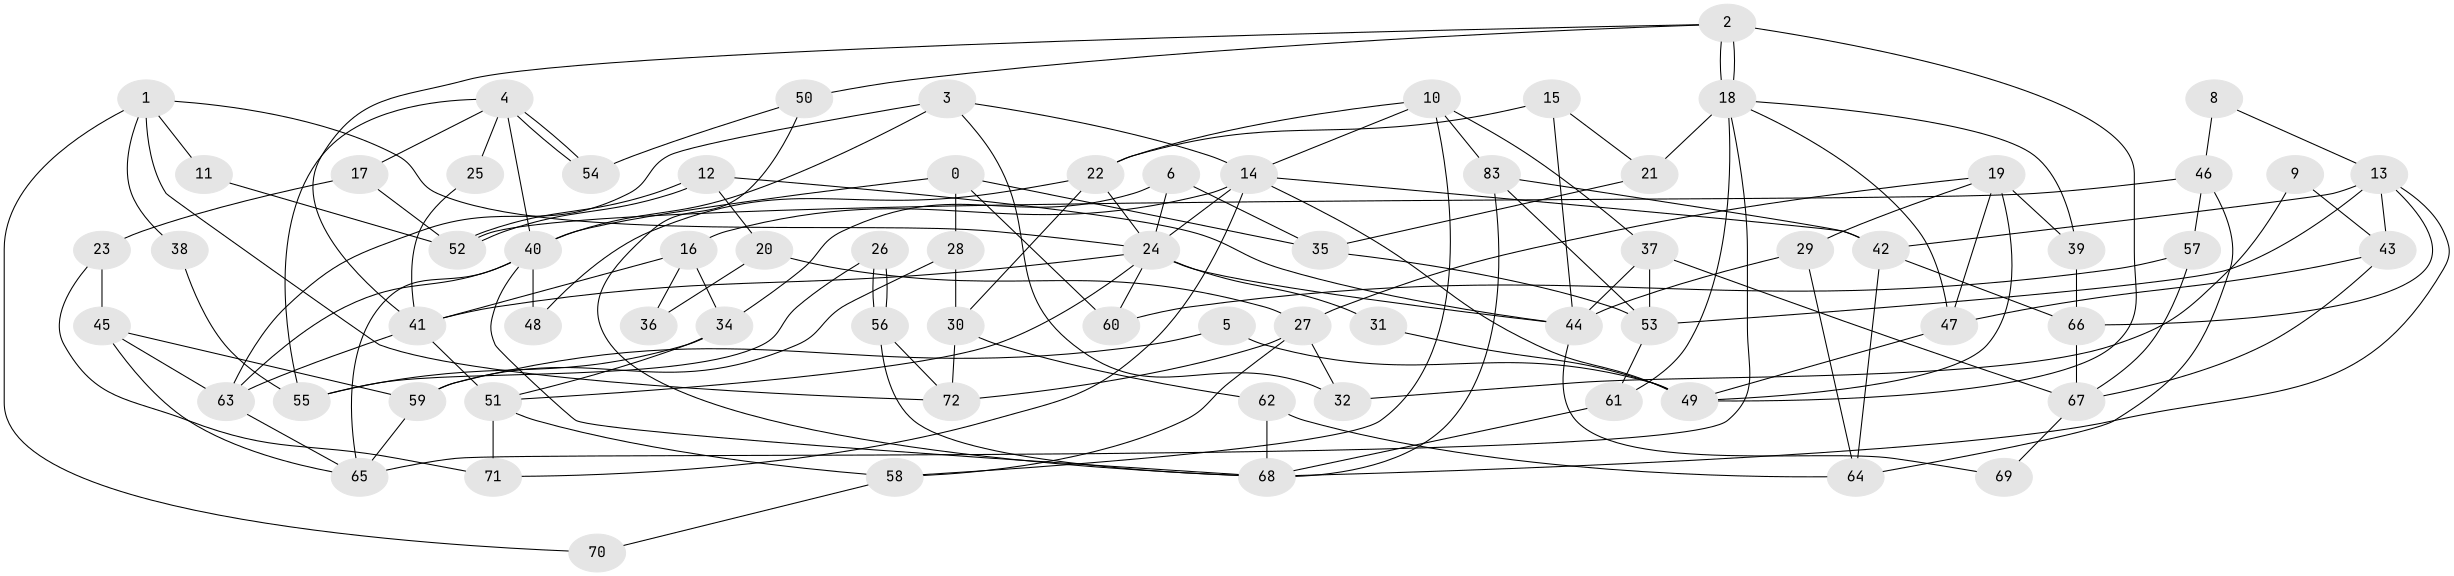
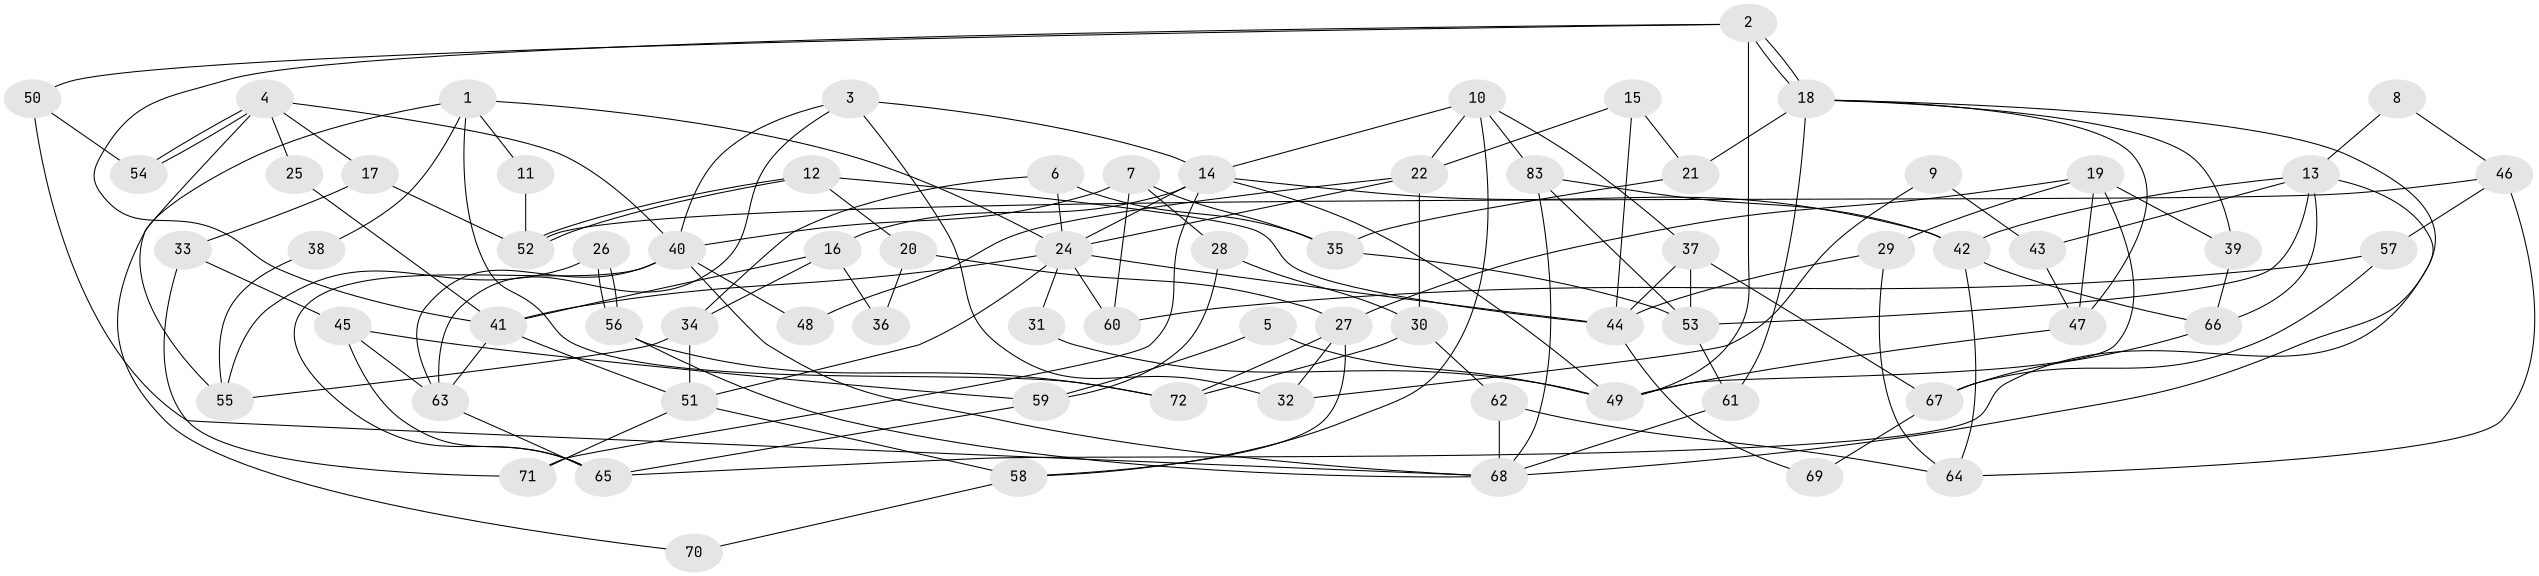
(956, 175) -> (1131, 175)
(102, 250) -> (183, 250)
(2248, 353) -> none
